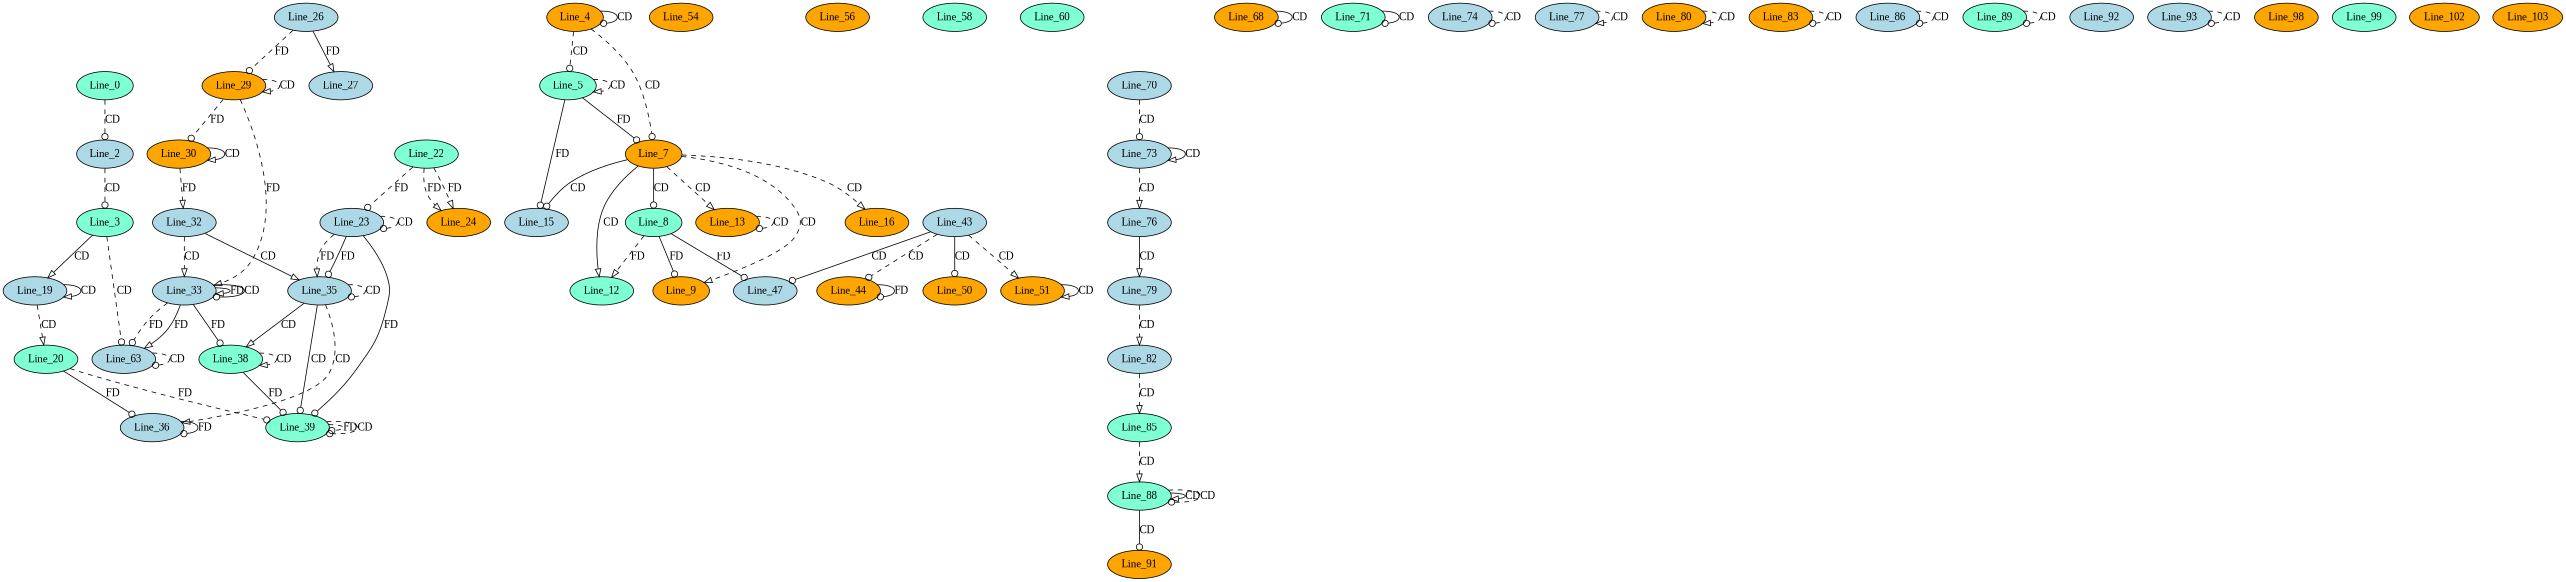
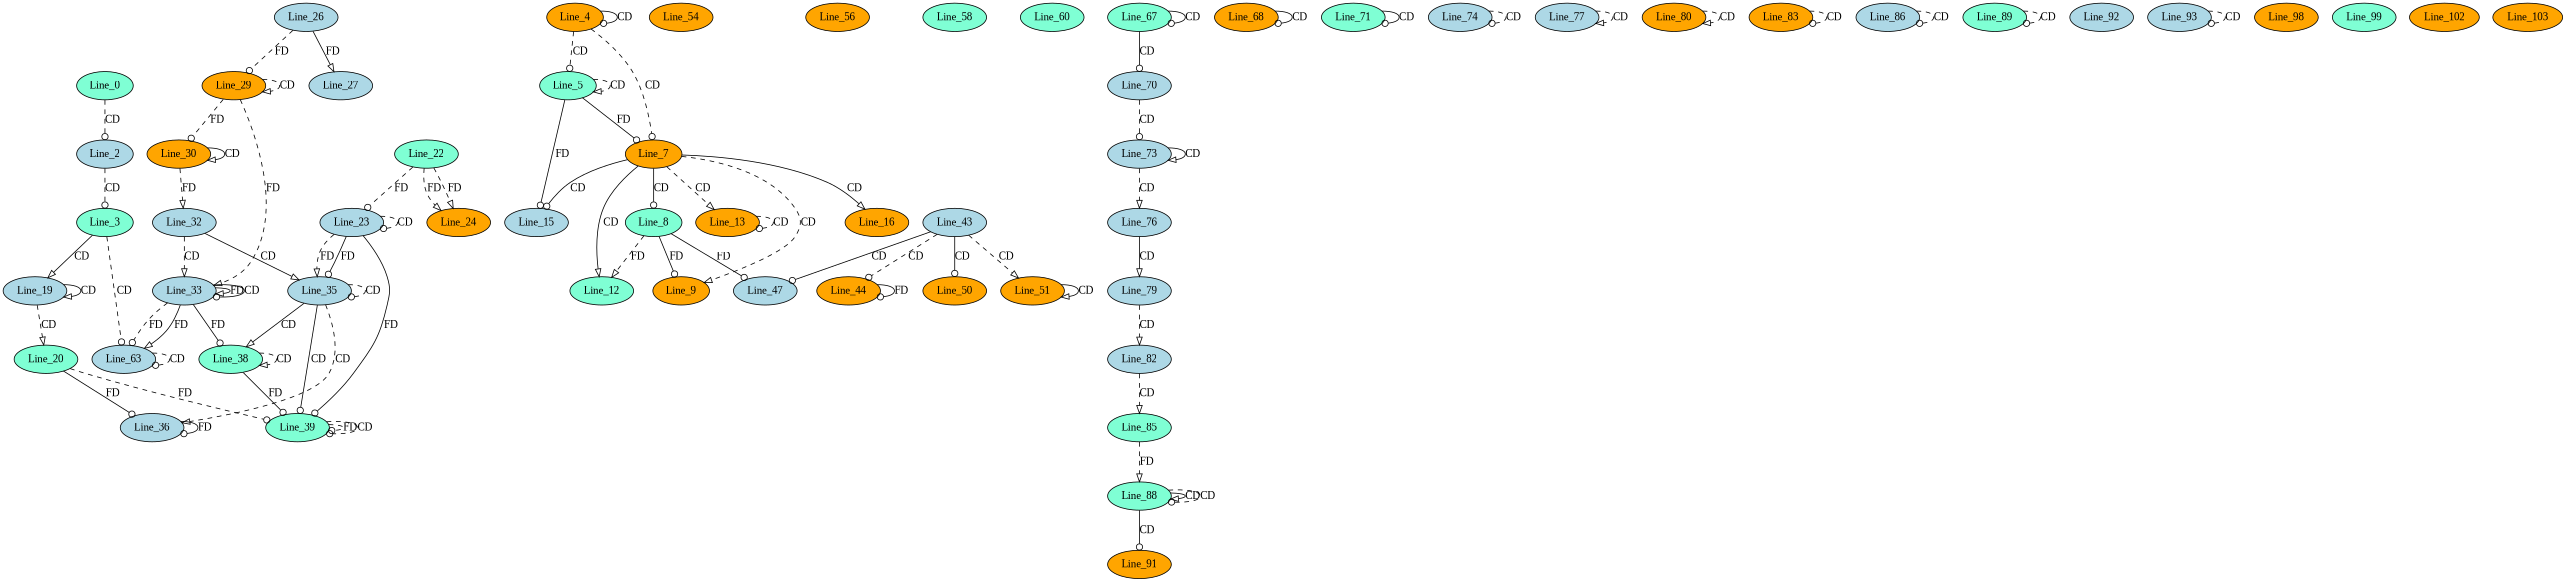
none -> (1139, 17)
(775, 166) -> (775, 166)
(1147, 462) -> (1147, 462)
